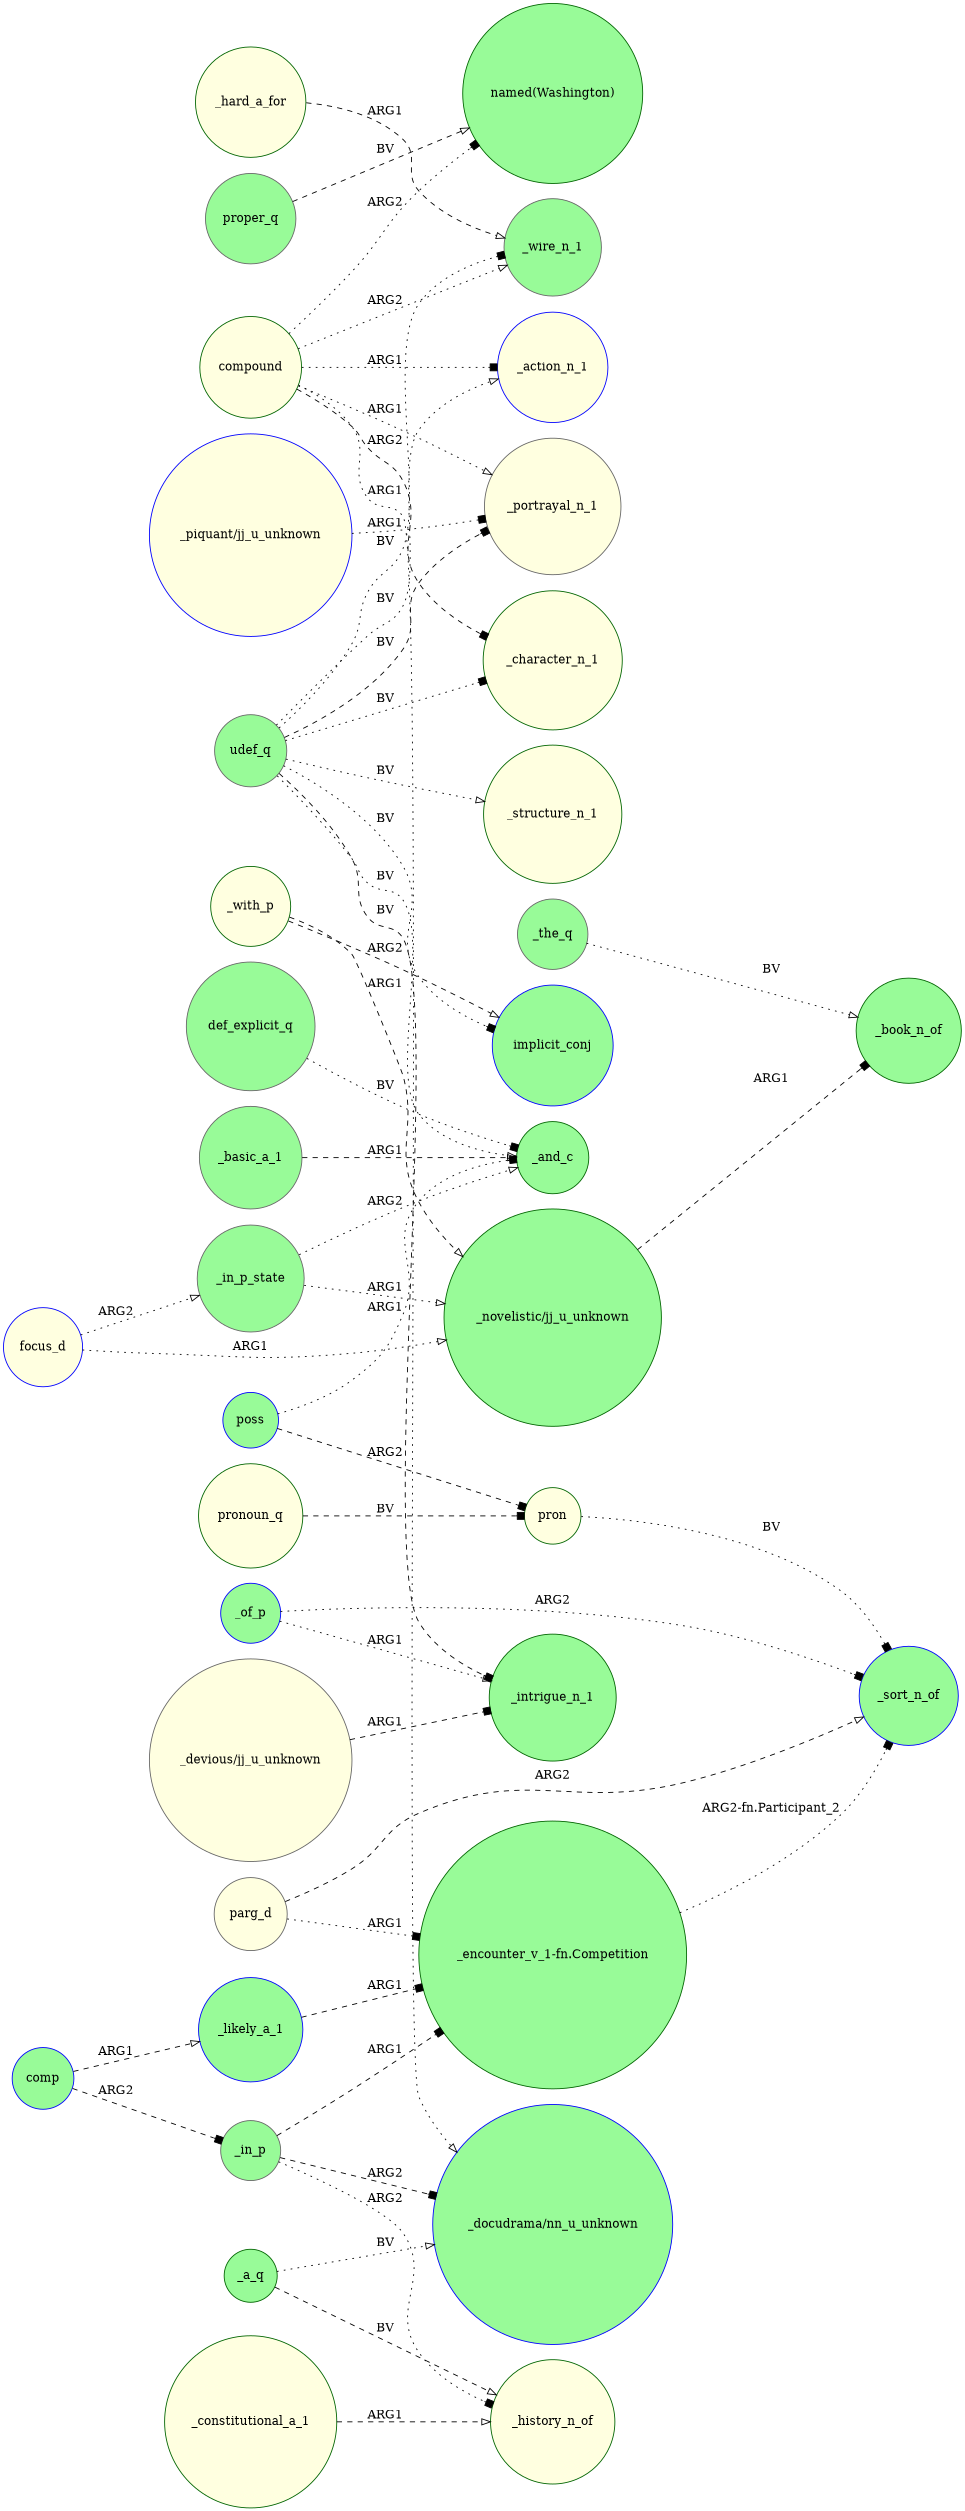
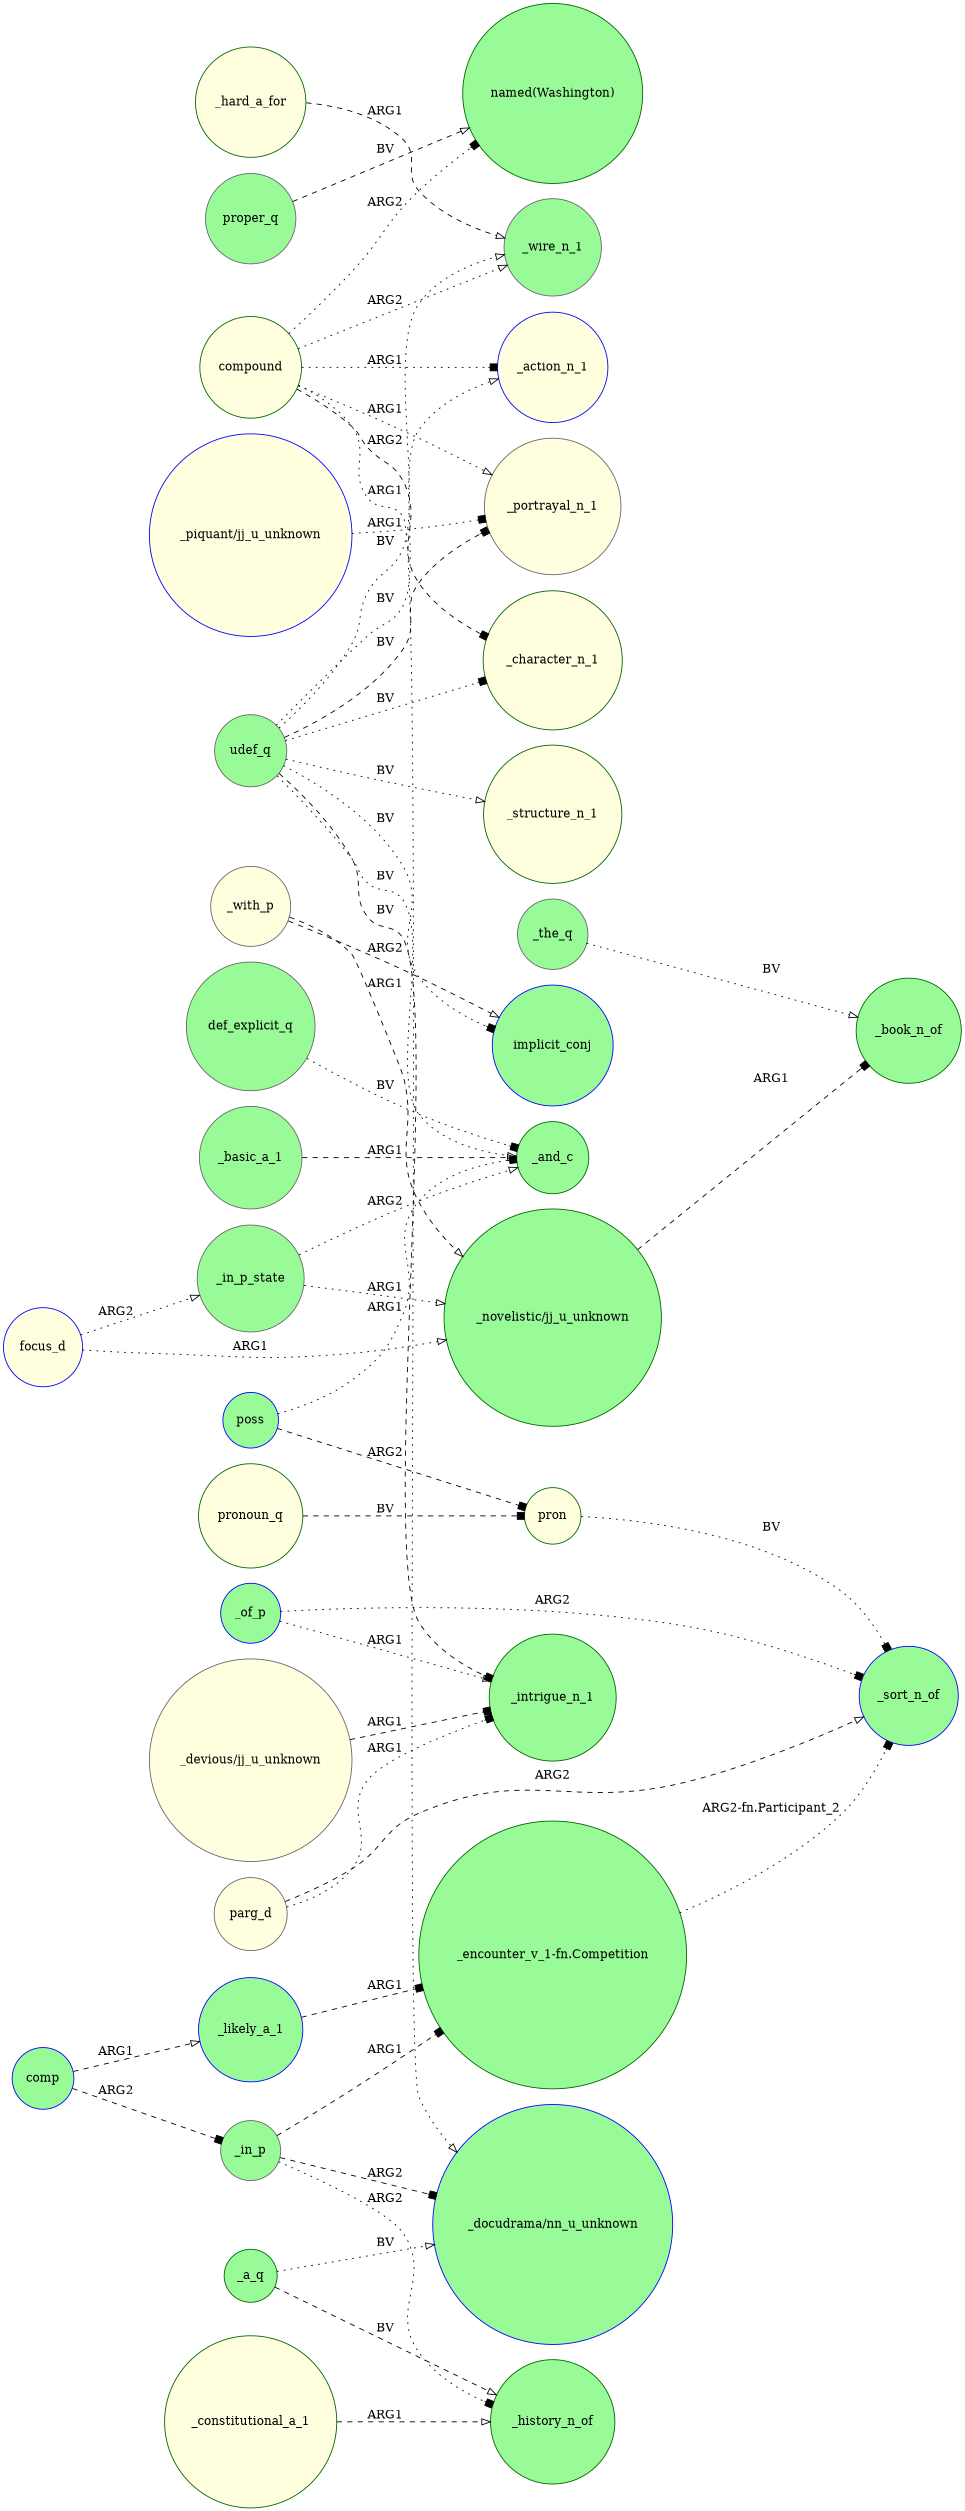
(397, 559) -> (397, 559)
(251, 906) -> (251, 906)
(349, 1927) -> (360, 1797)
(553, 2422) -> (553, 2422)
